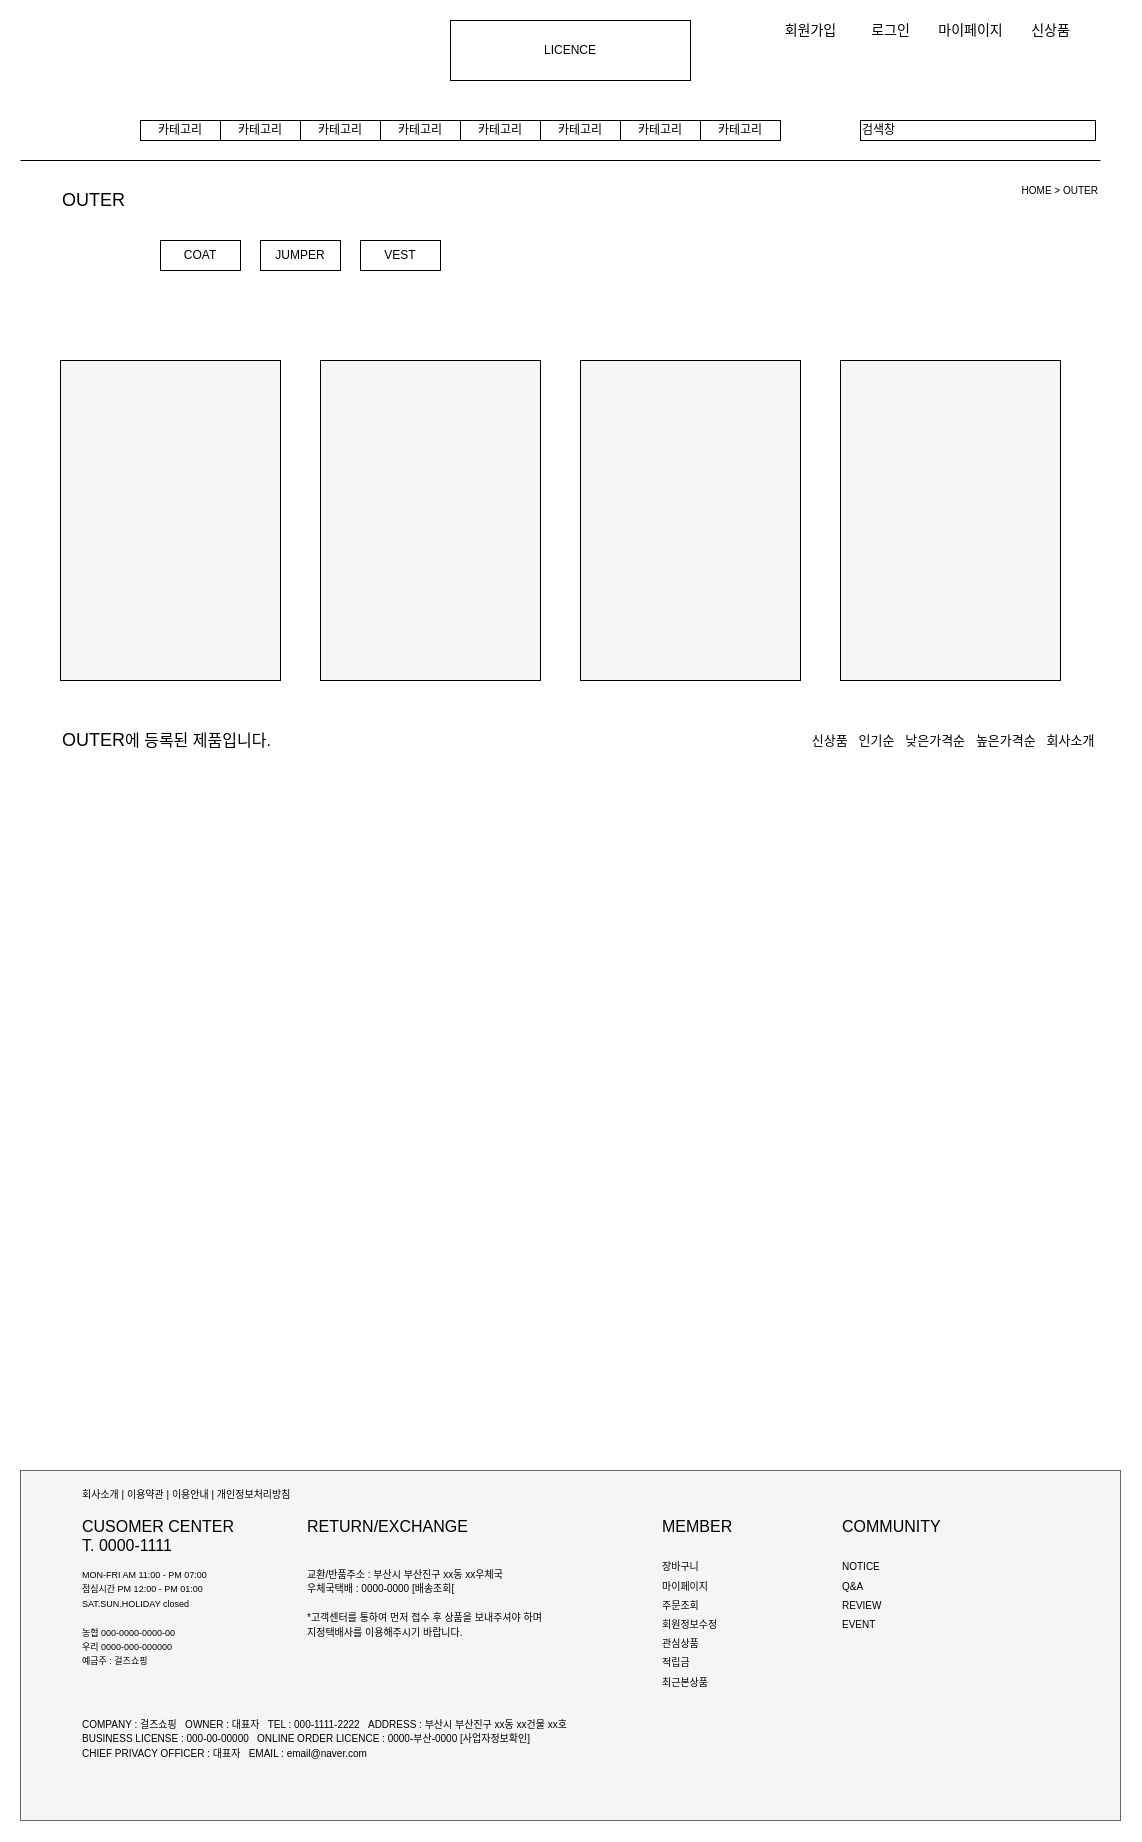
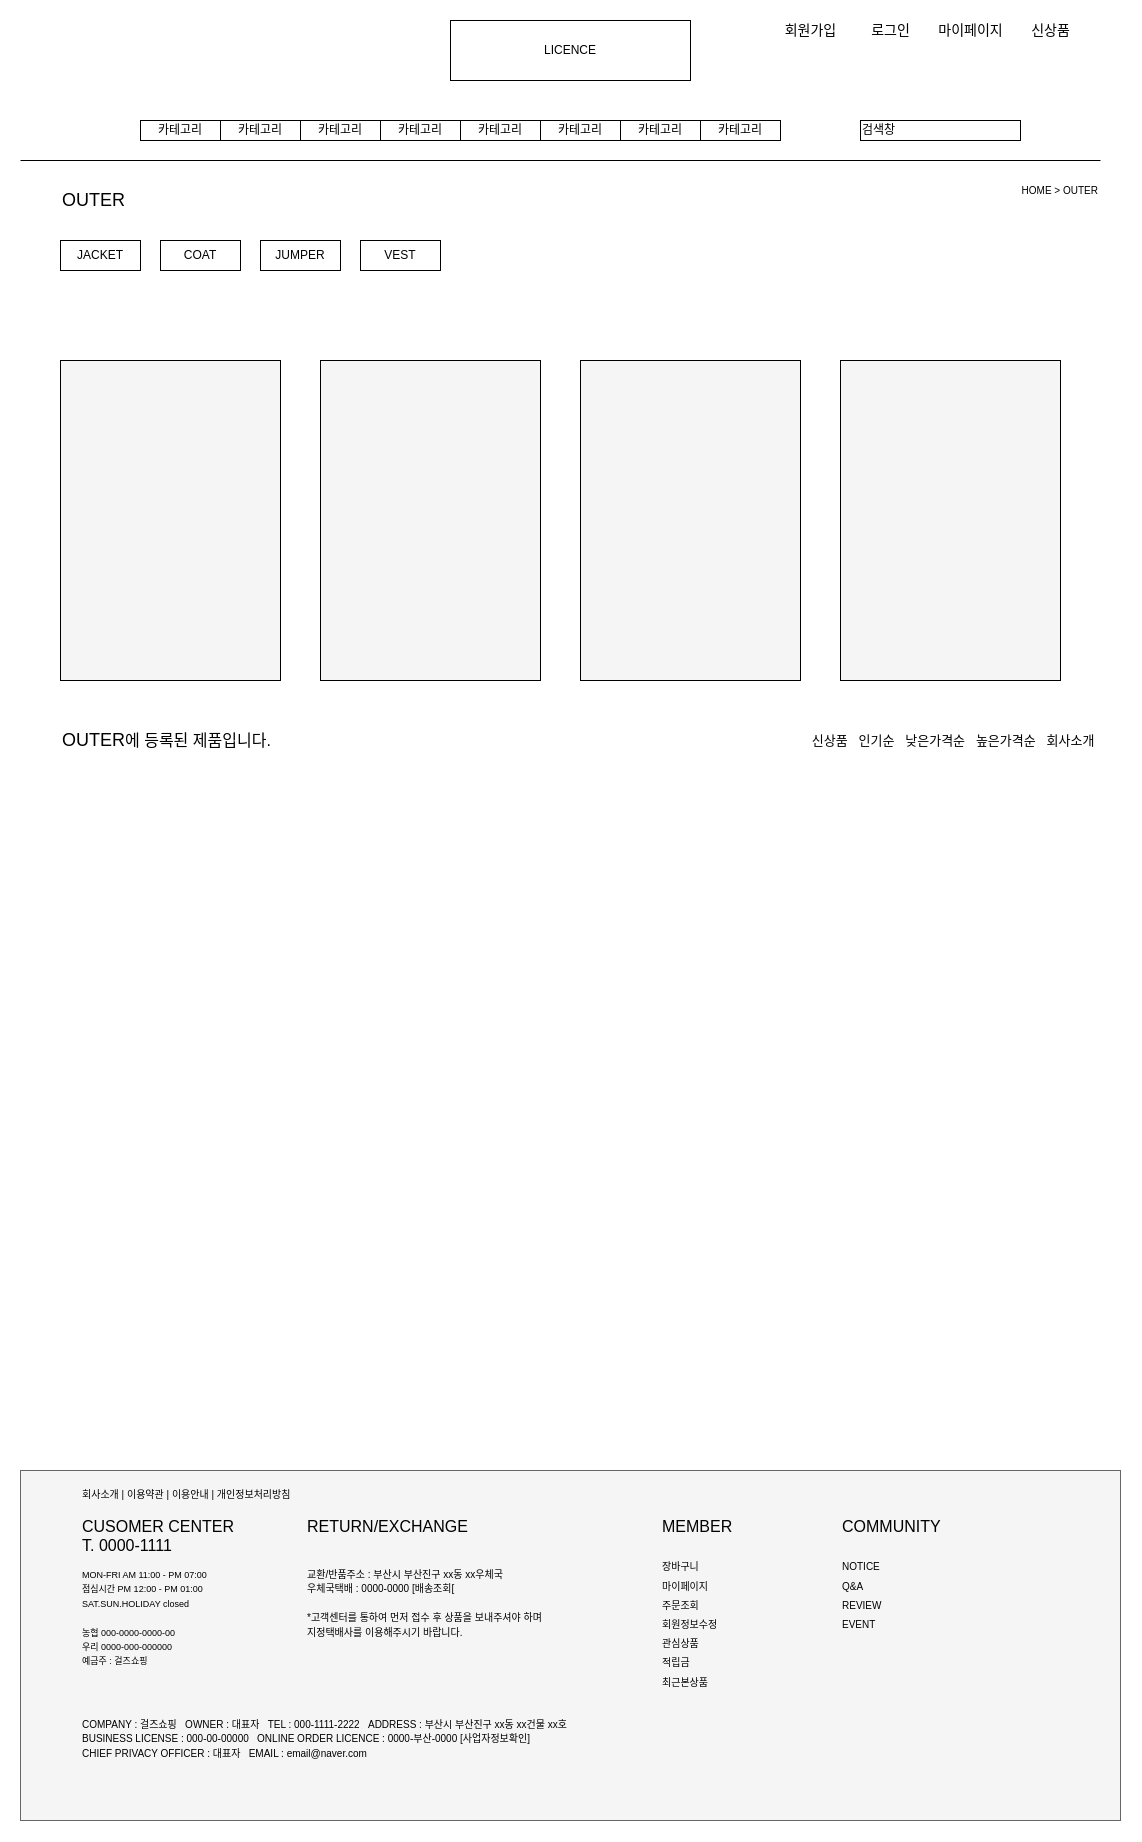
(978, 131) -> (941, 131)
none -> (101, 256)
